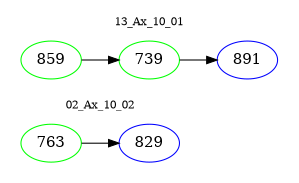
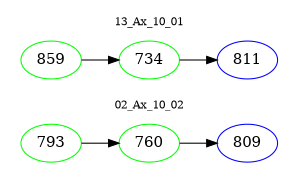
(149, 60) -> (149, 60)
(247, 60) -> (247, 60)
none -> (51, 143)
(51, 143) -> (149, 143)
(149, 143) -> (247, 143)
